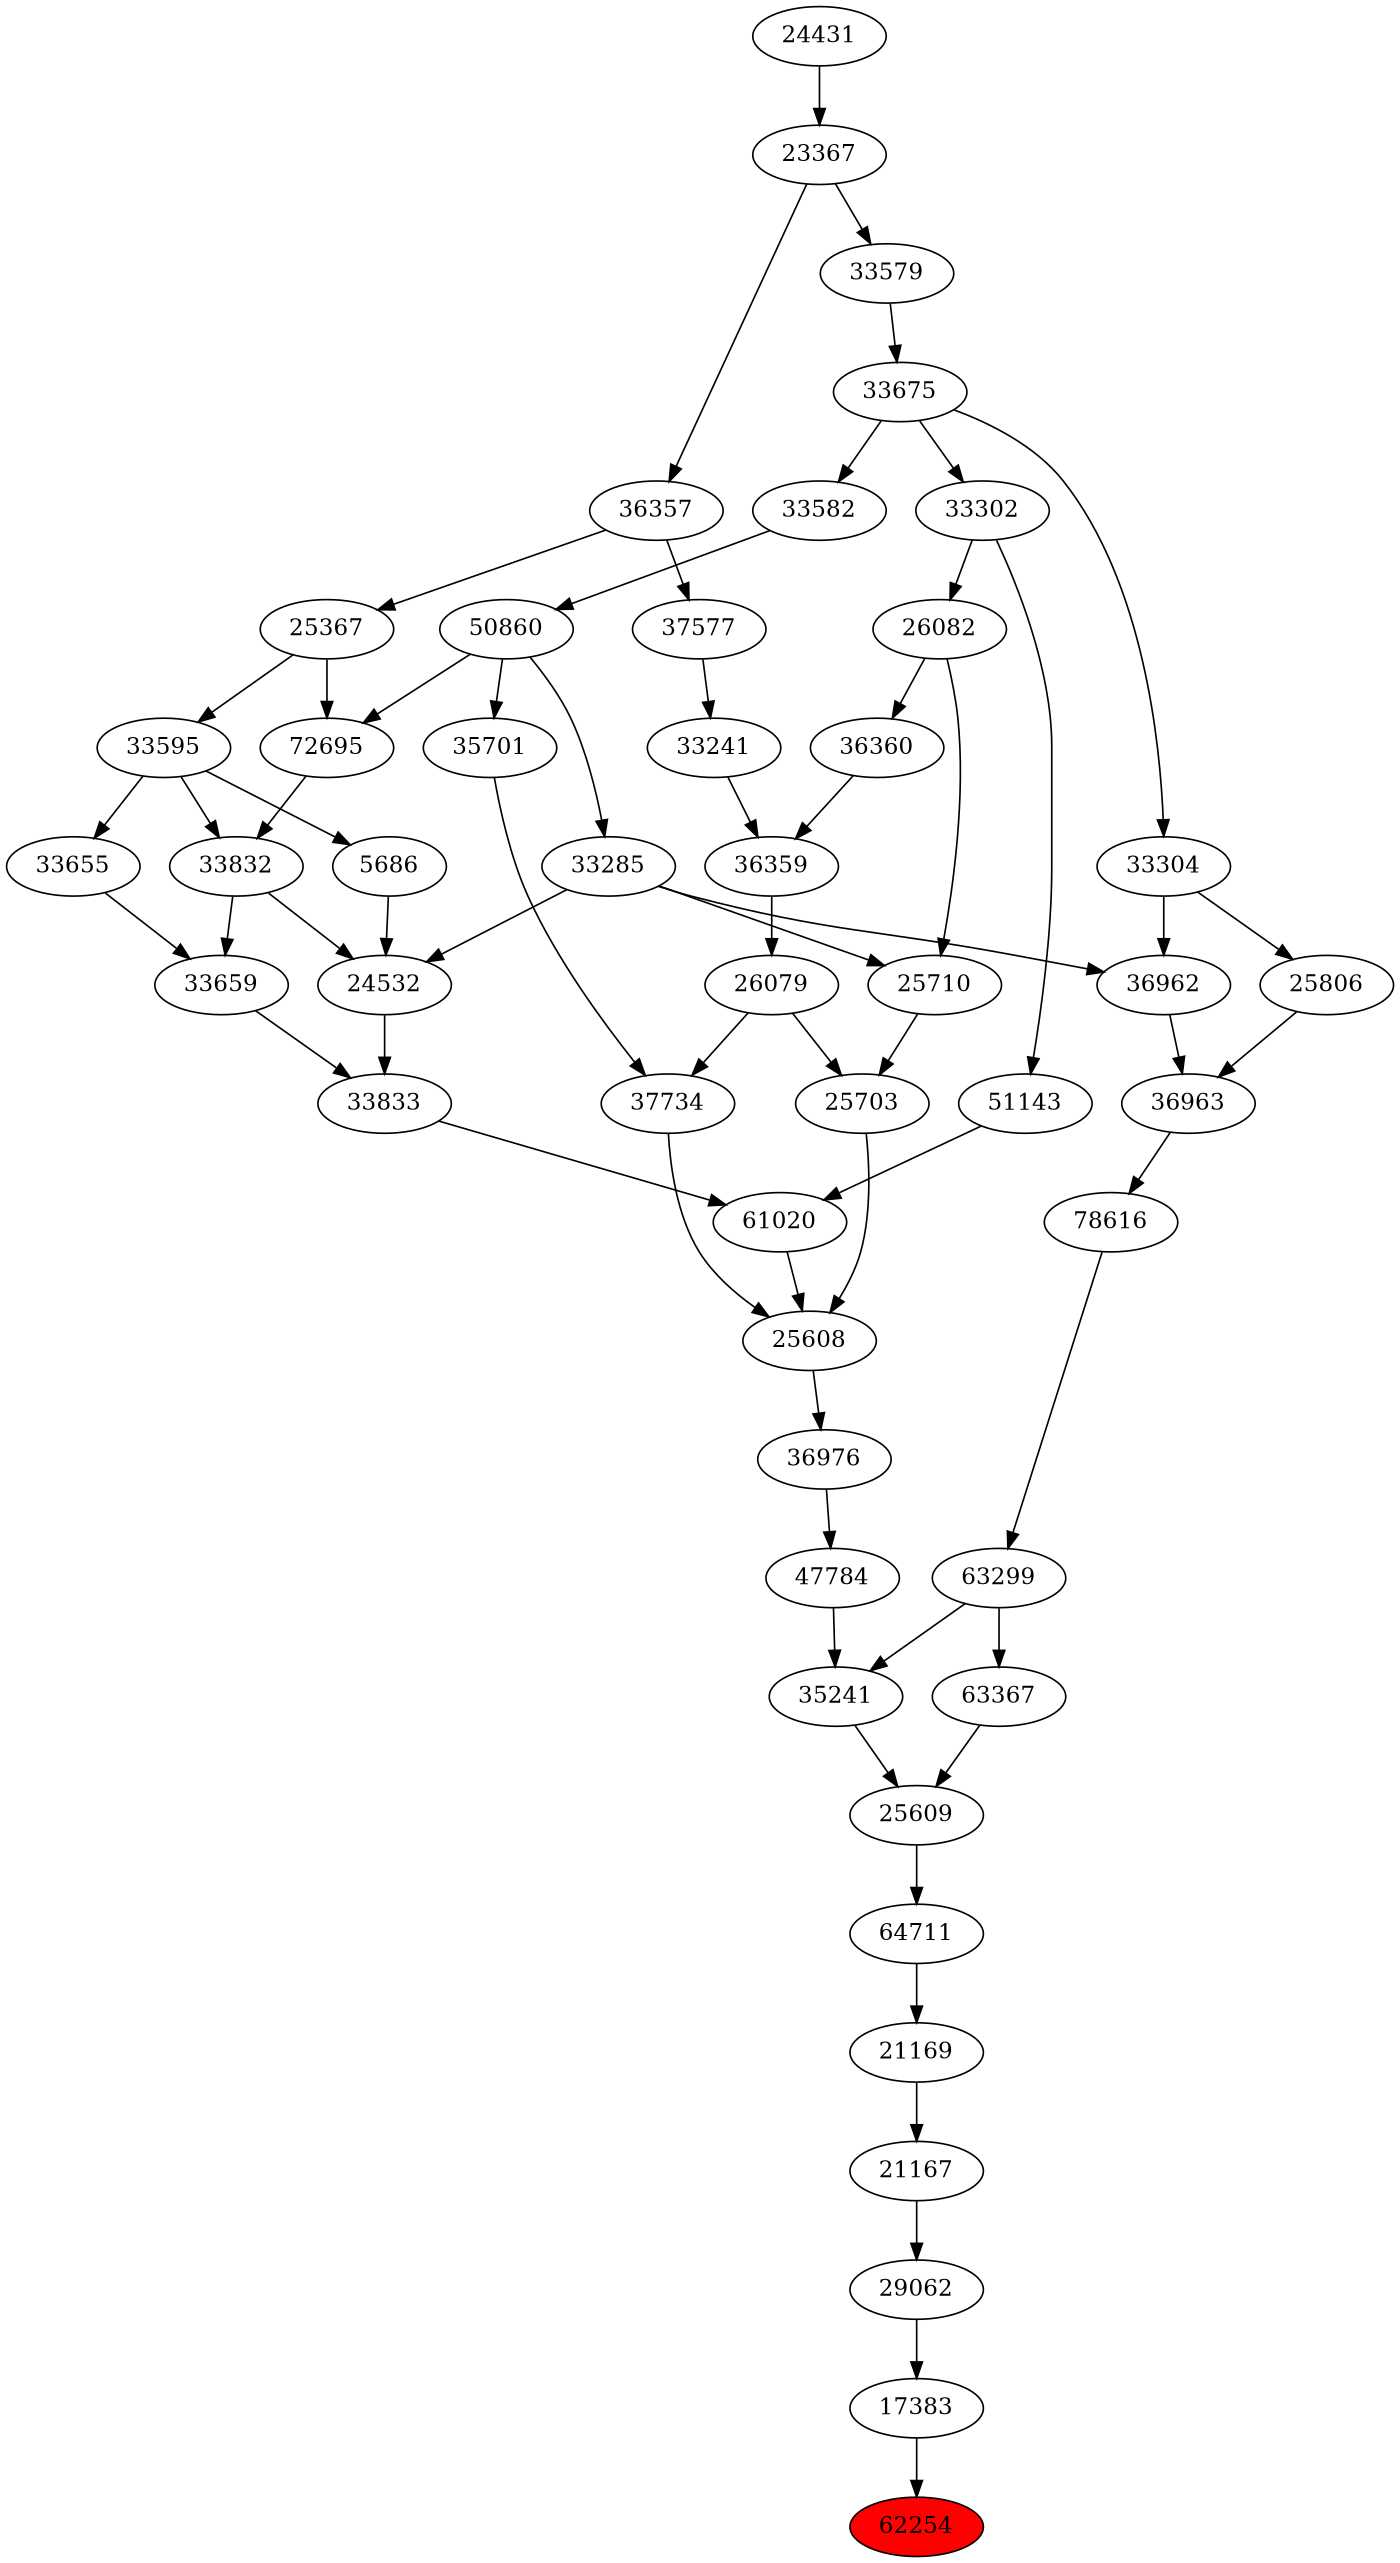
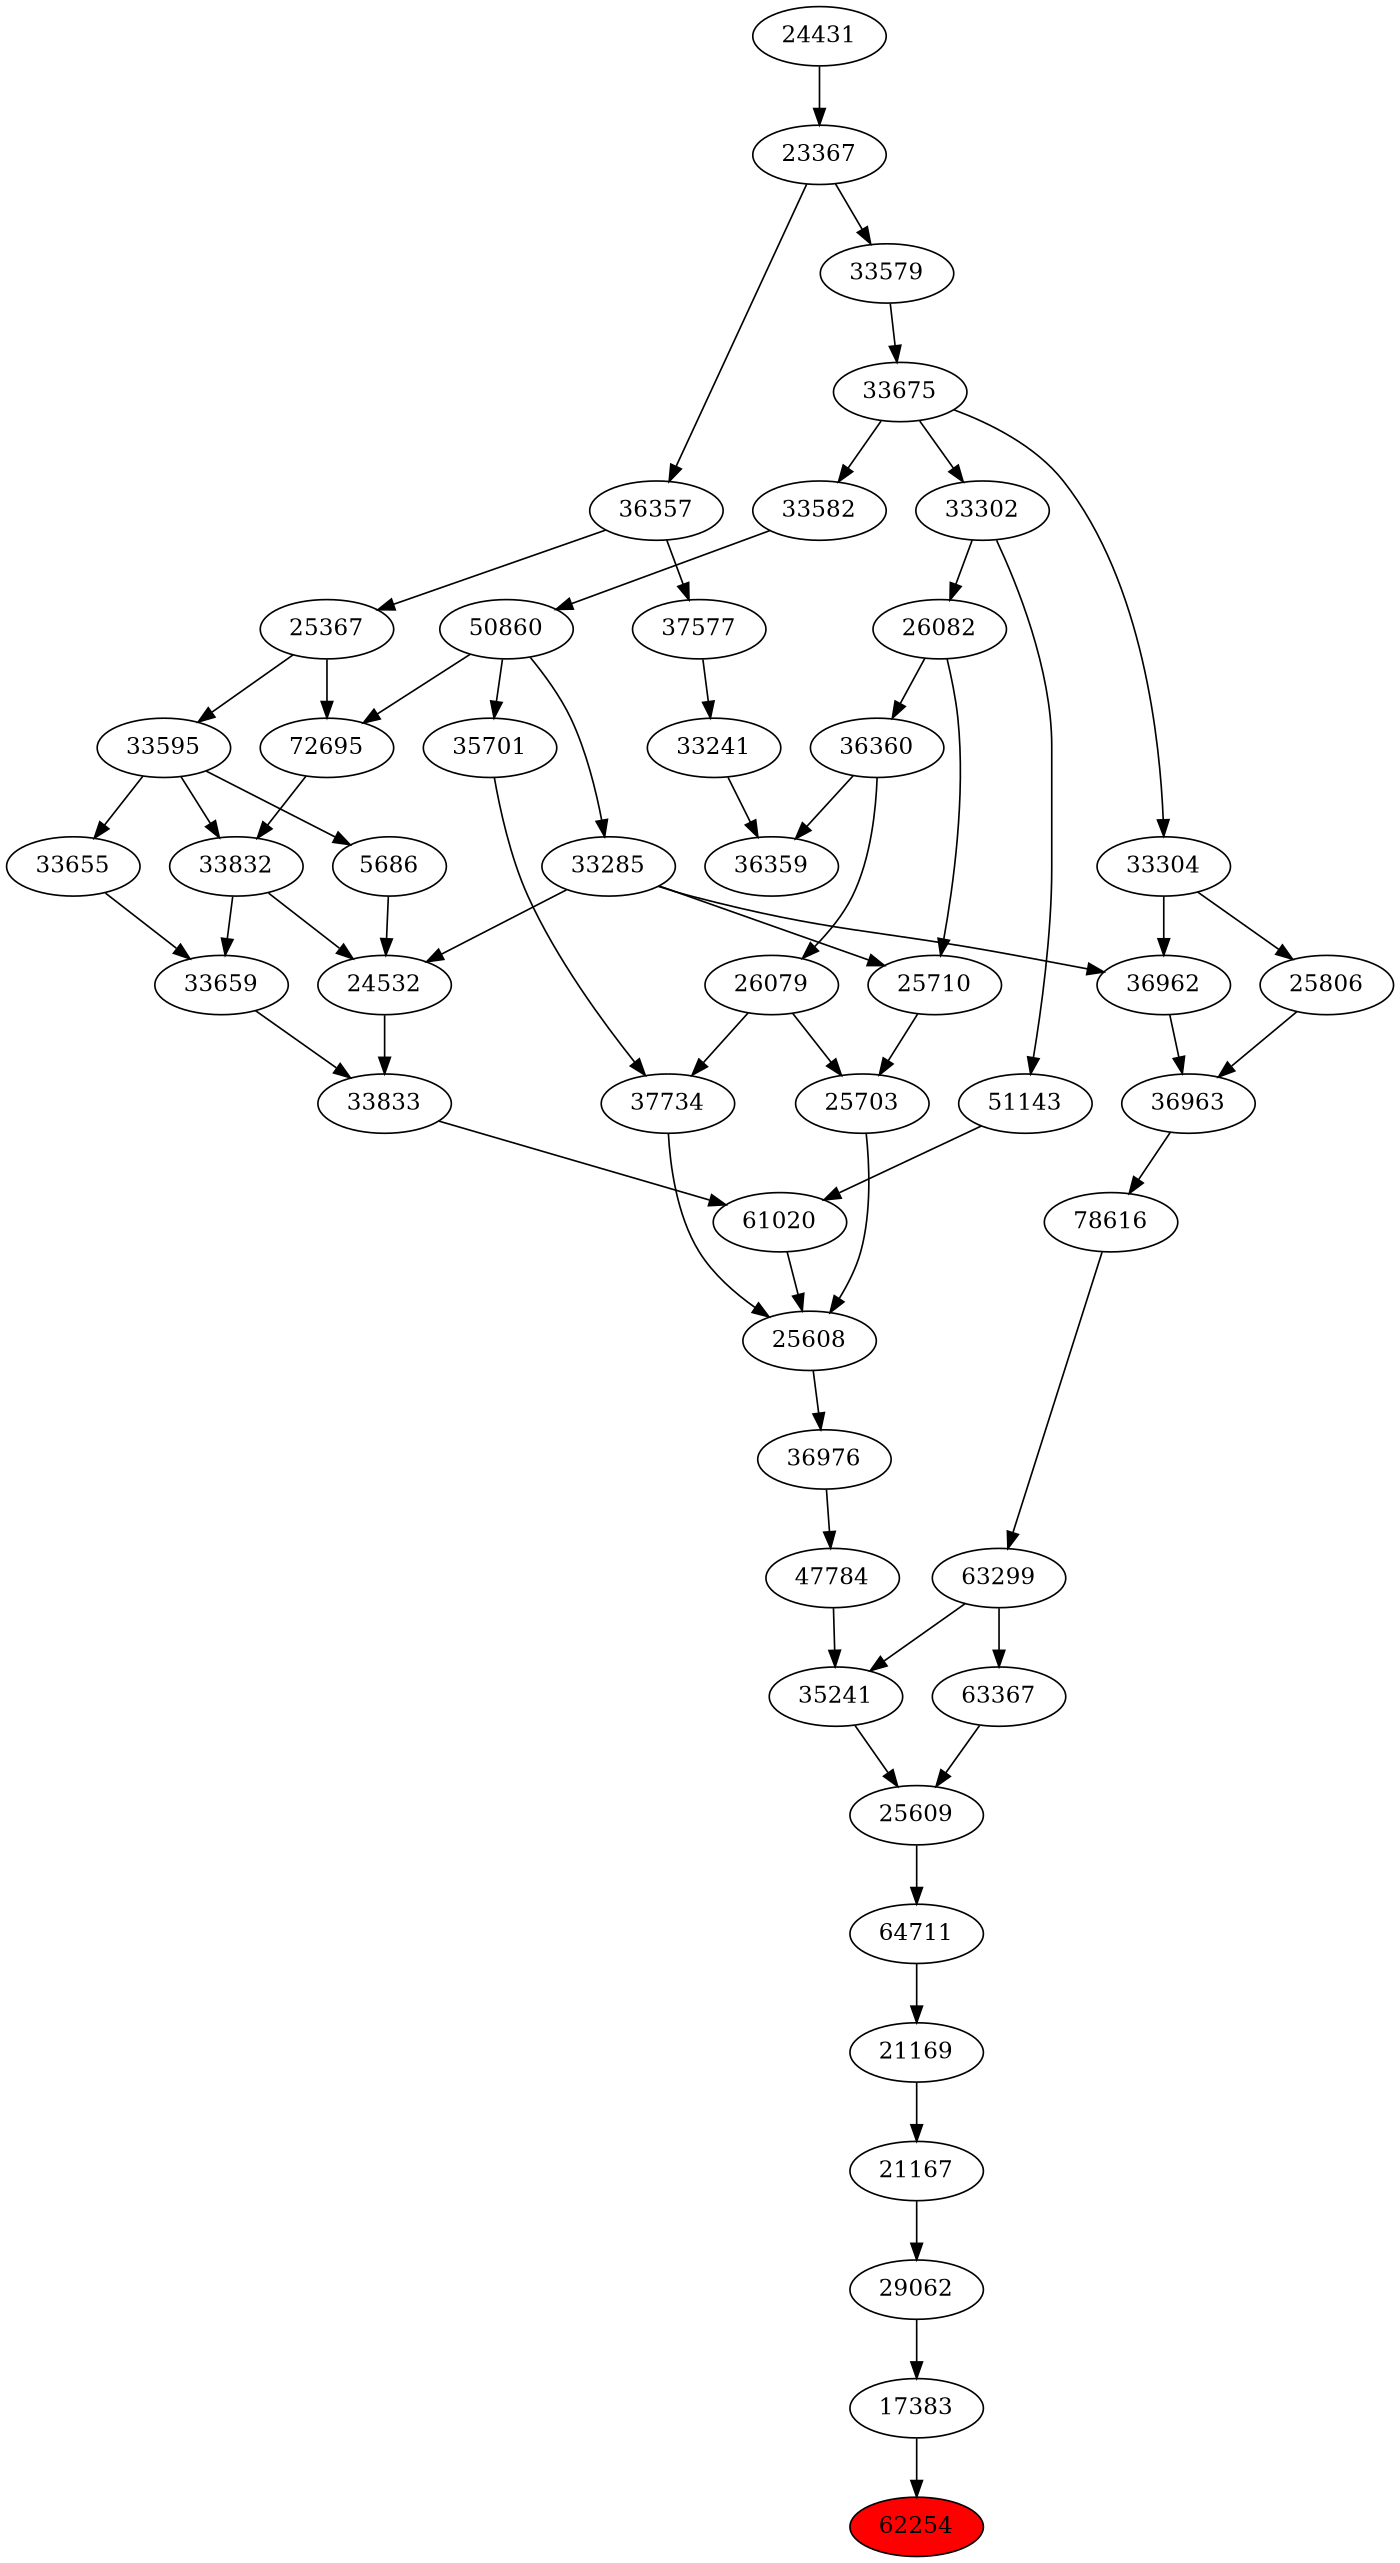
(772, 918) -> (863, 869)
